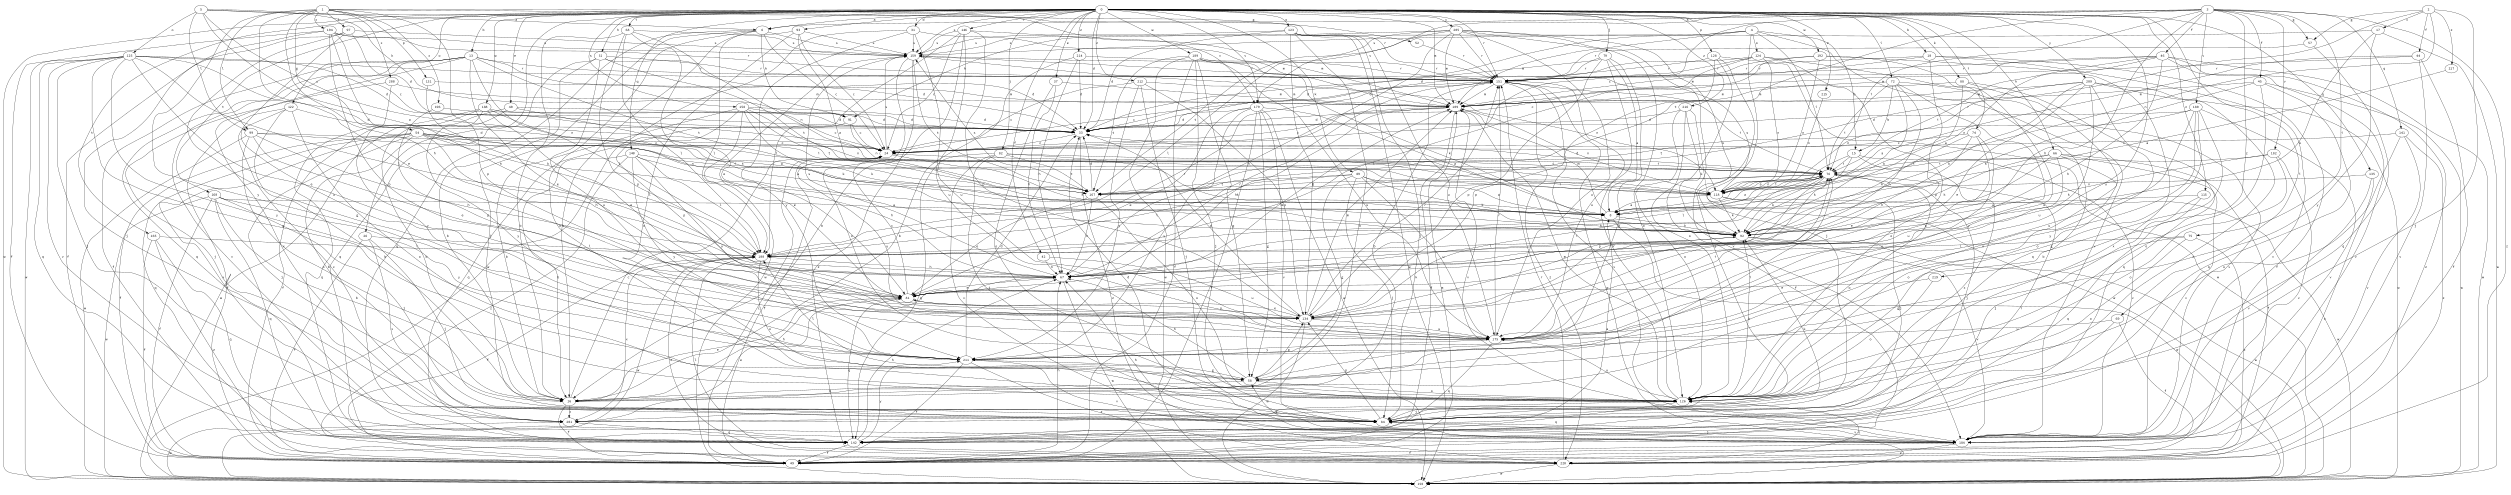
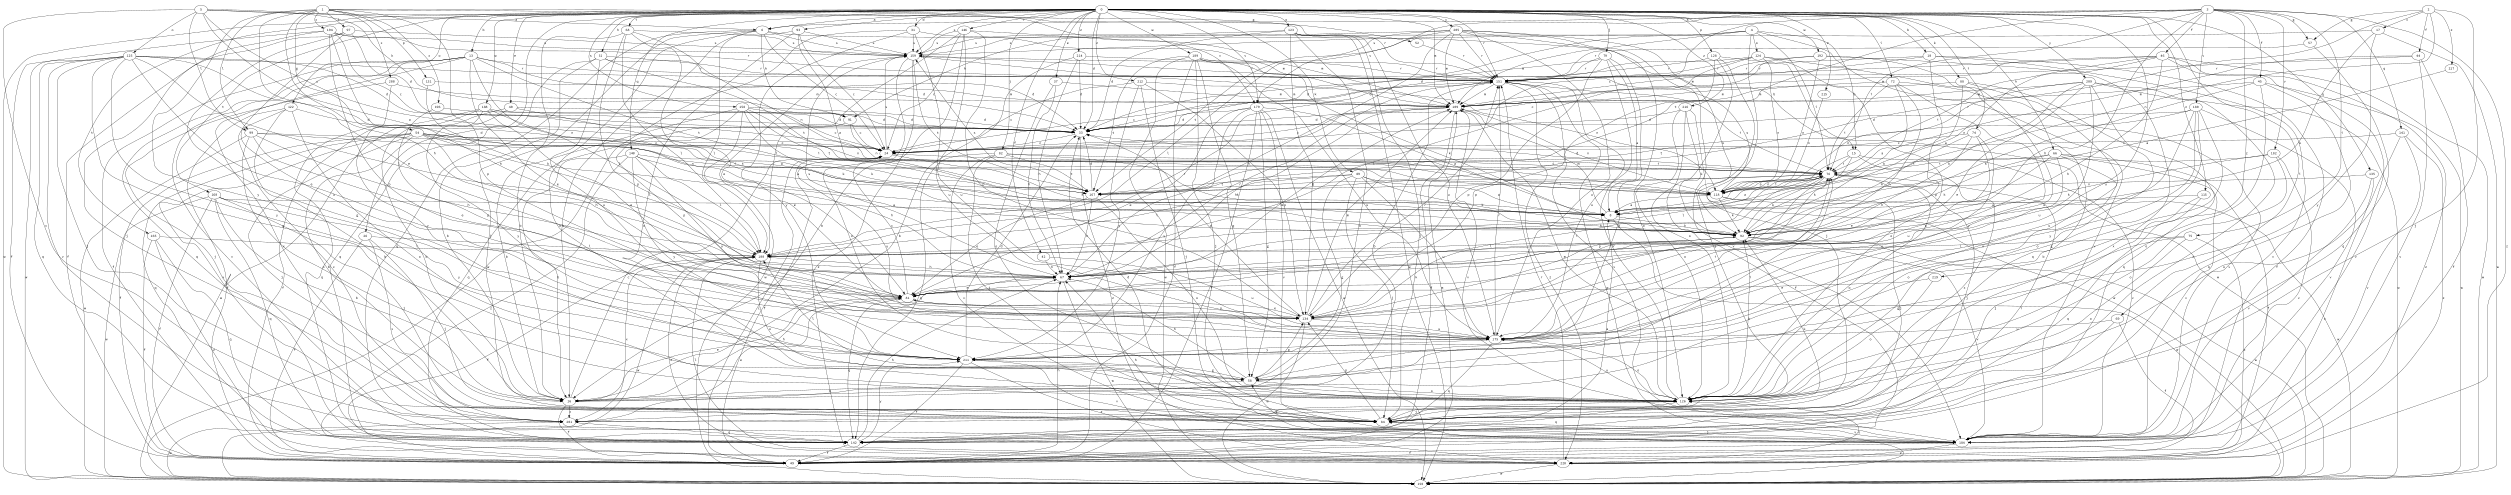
(1885, 123) -> (1269, 38)
none -> (107, 282)
none -> (1596, 353)
